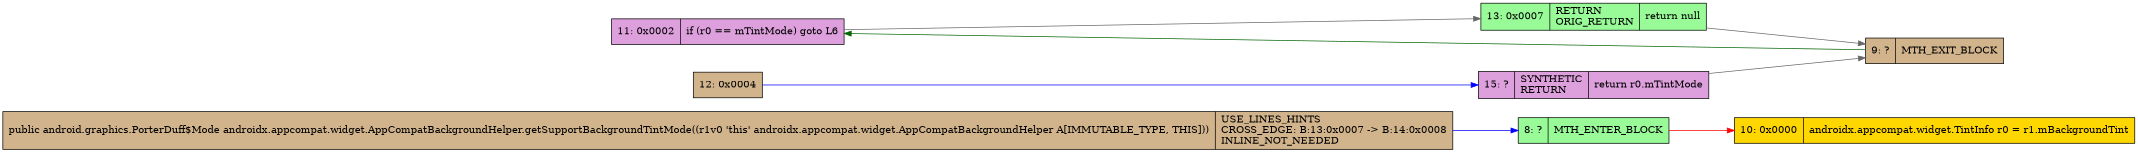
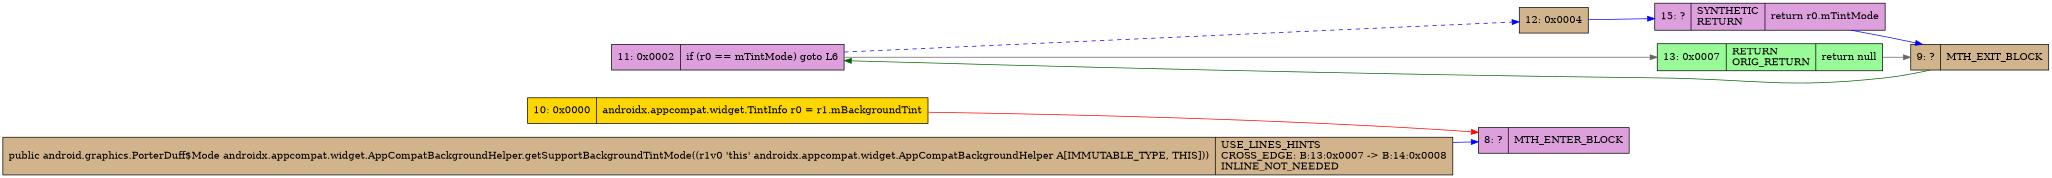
none -> (1178, 37)
(1784, 66) -> (1883, 36)
(1594, 130) -> (1554, 140)
(1698, 130) -> (1200, 119)
